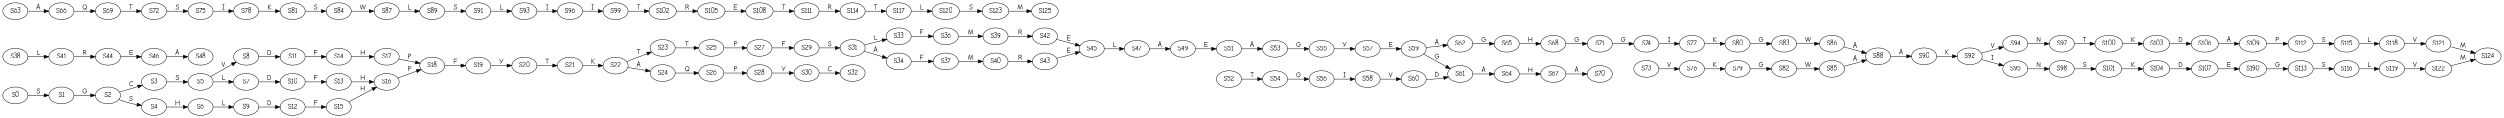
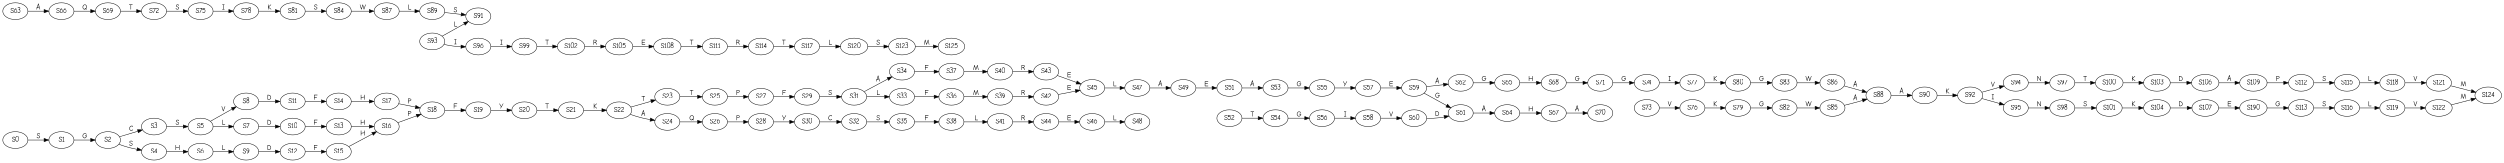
(499, 11) -> (453, 30)
(177, 53) -> (1115, 118)
none -> (902, 122)
